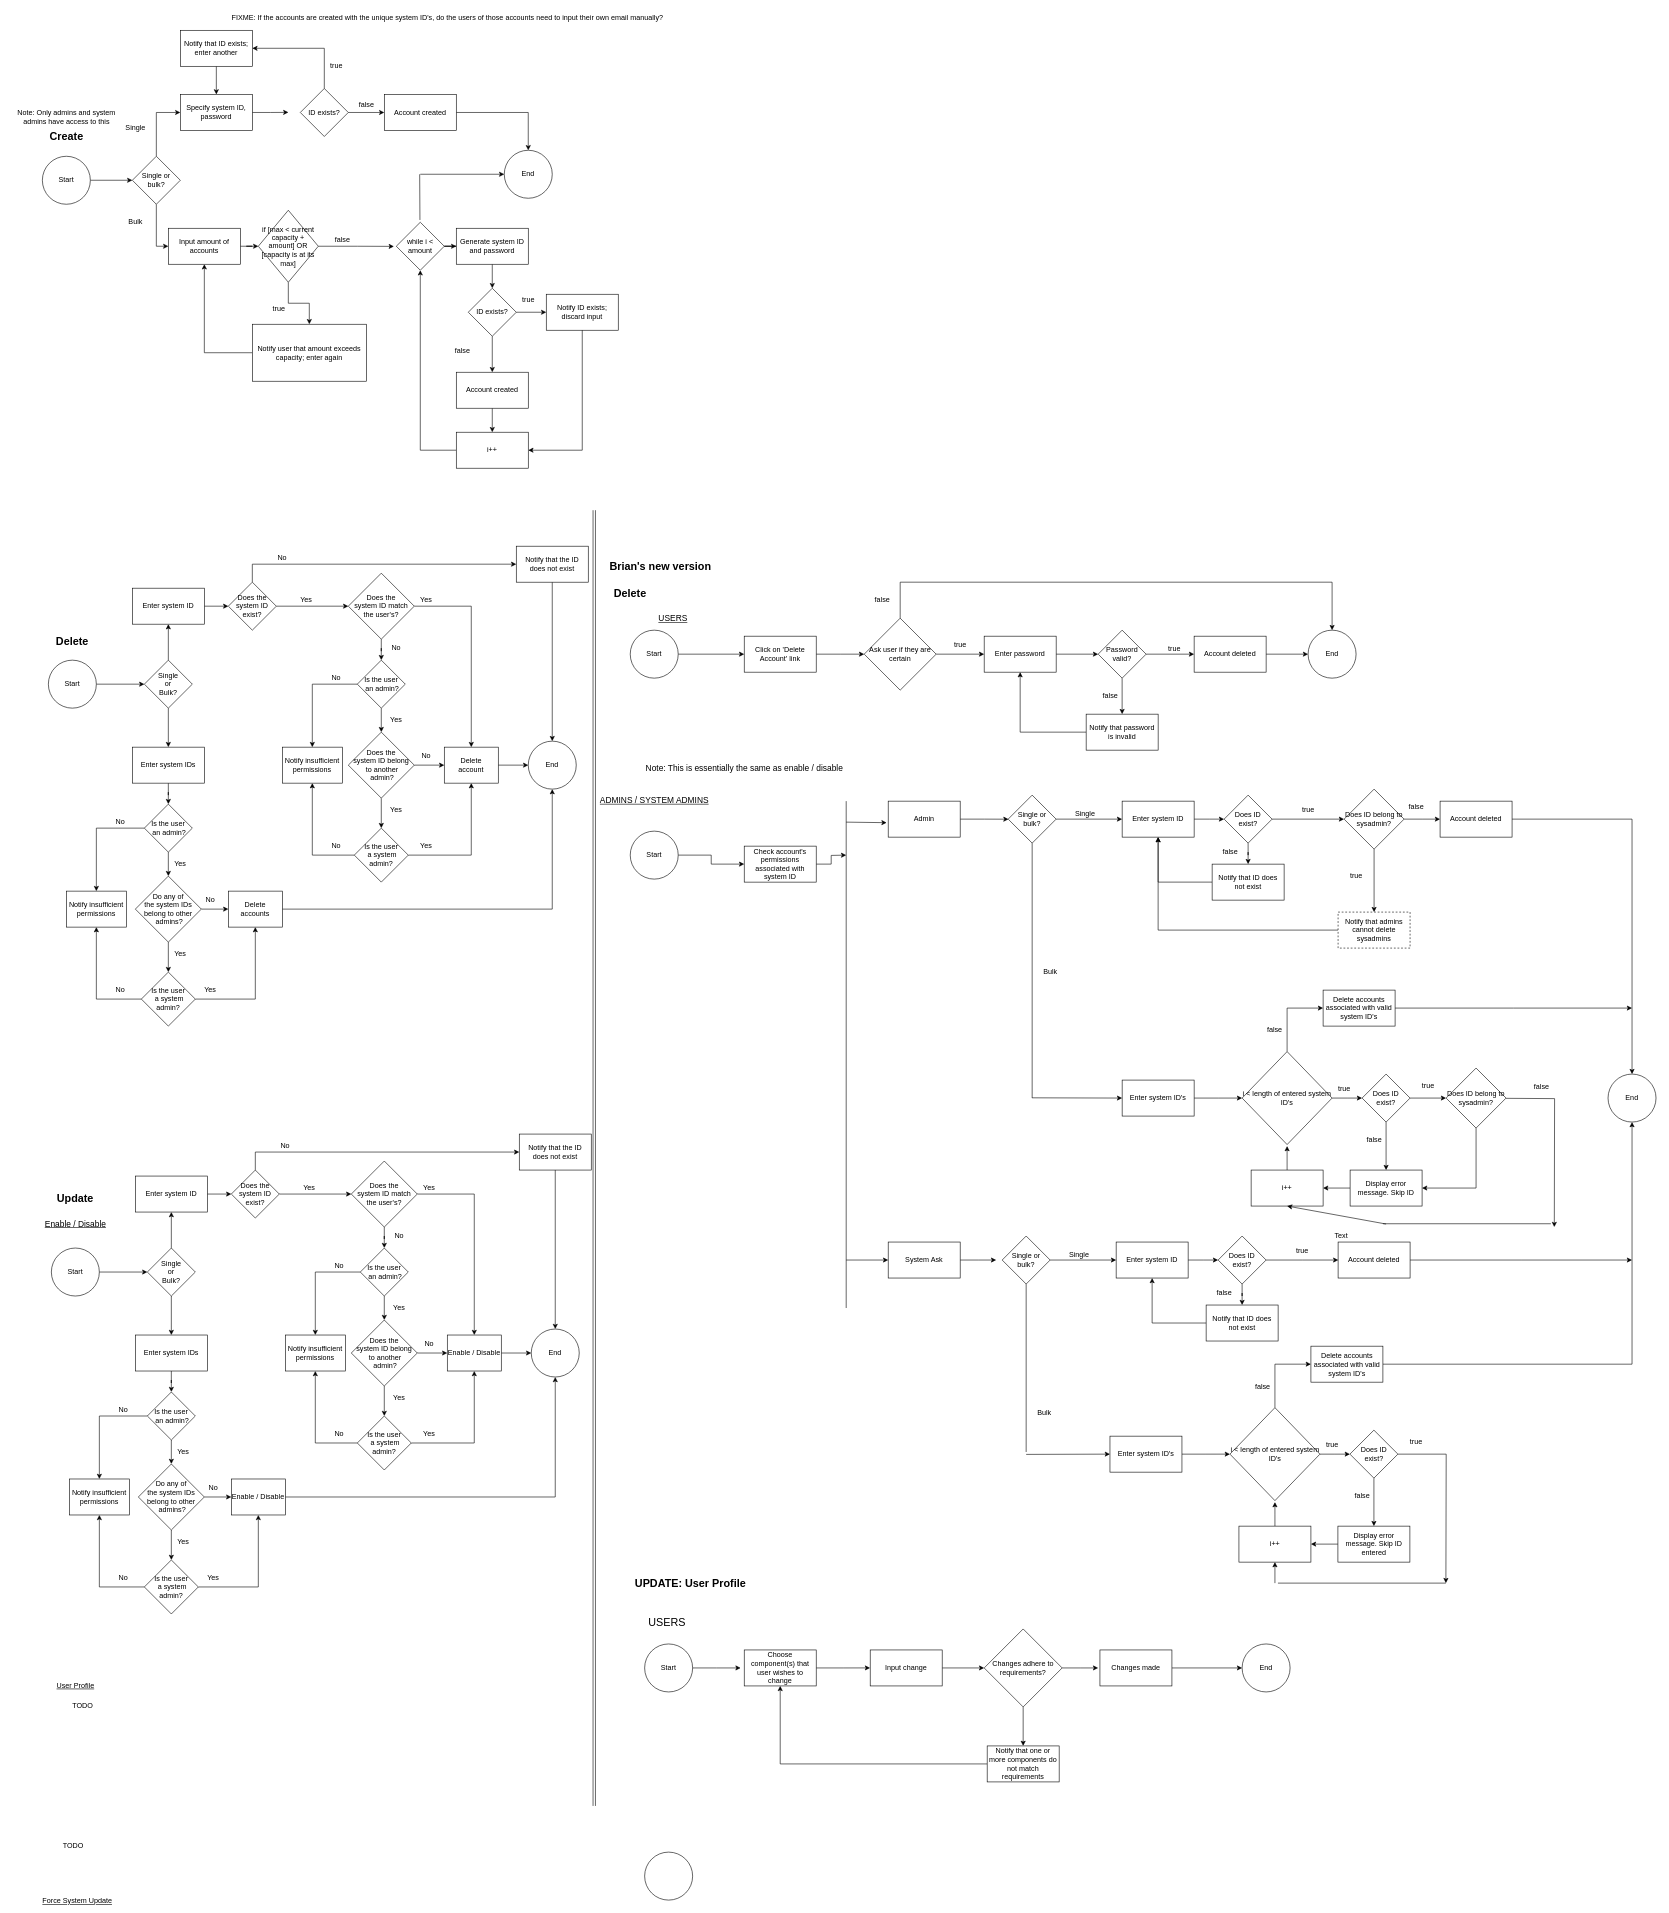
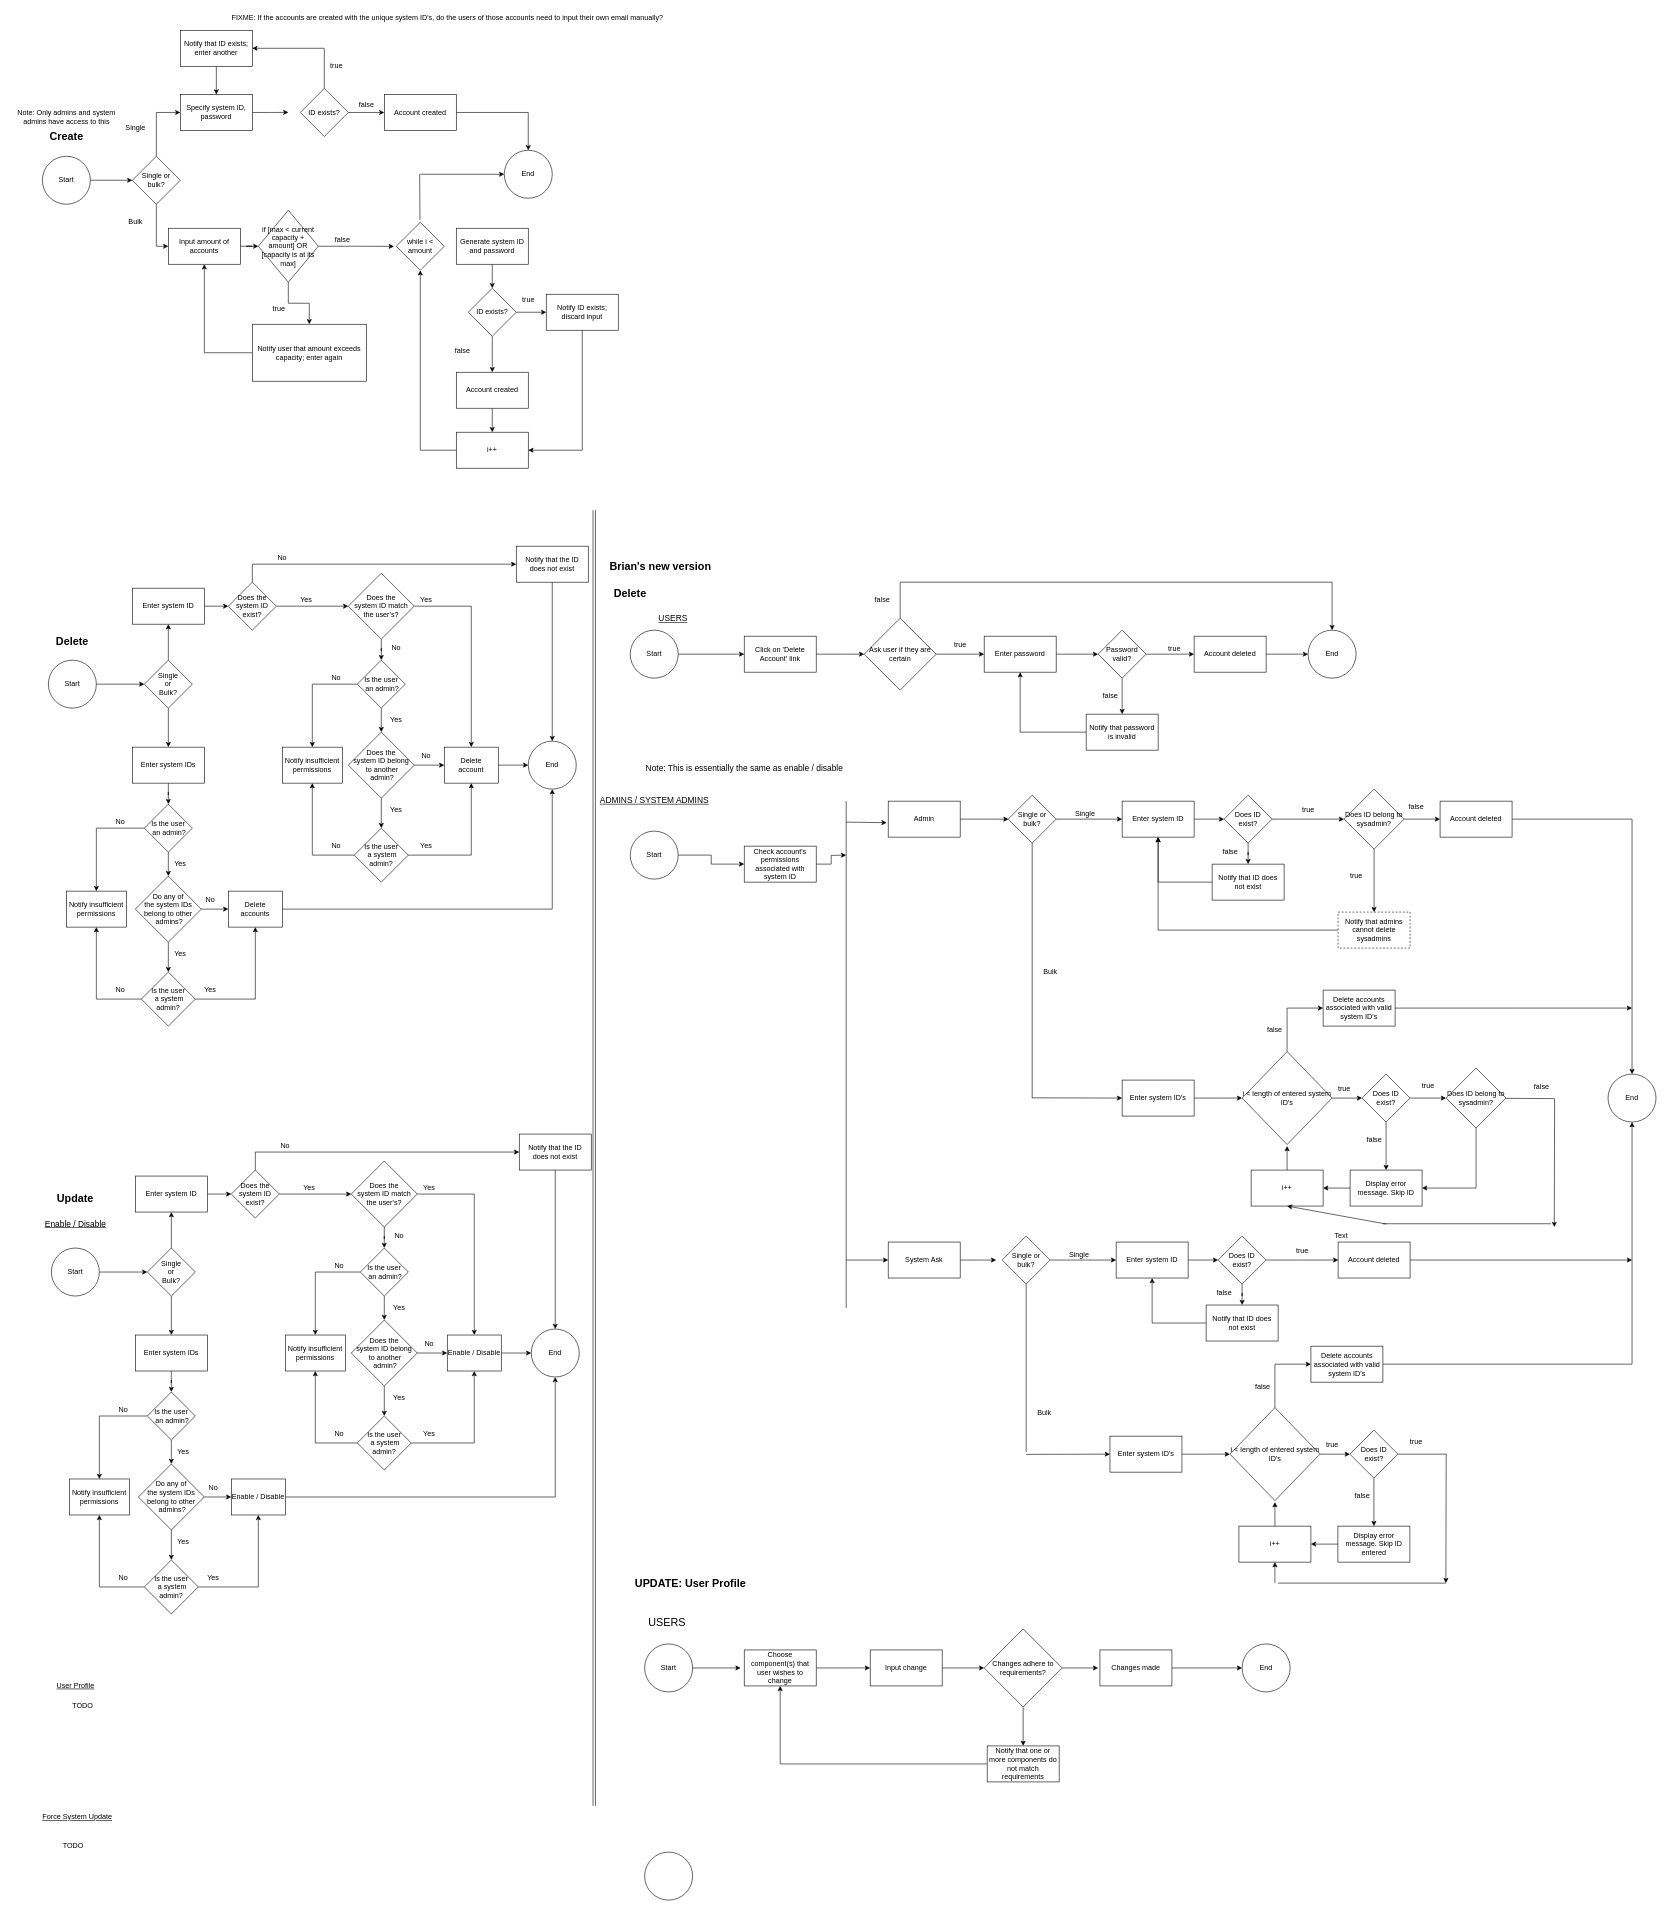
(452, 246) -> none
(77, 1902) -> (77, 1818)
